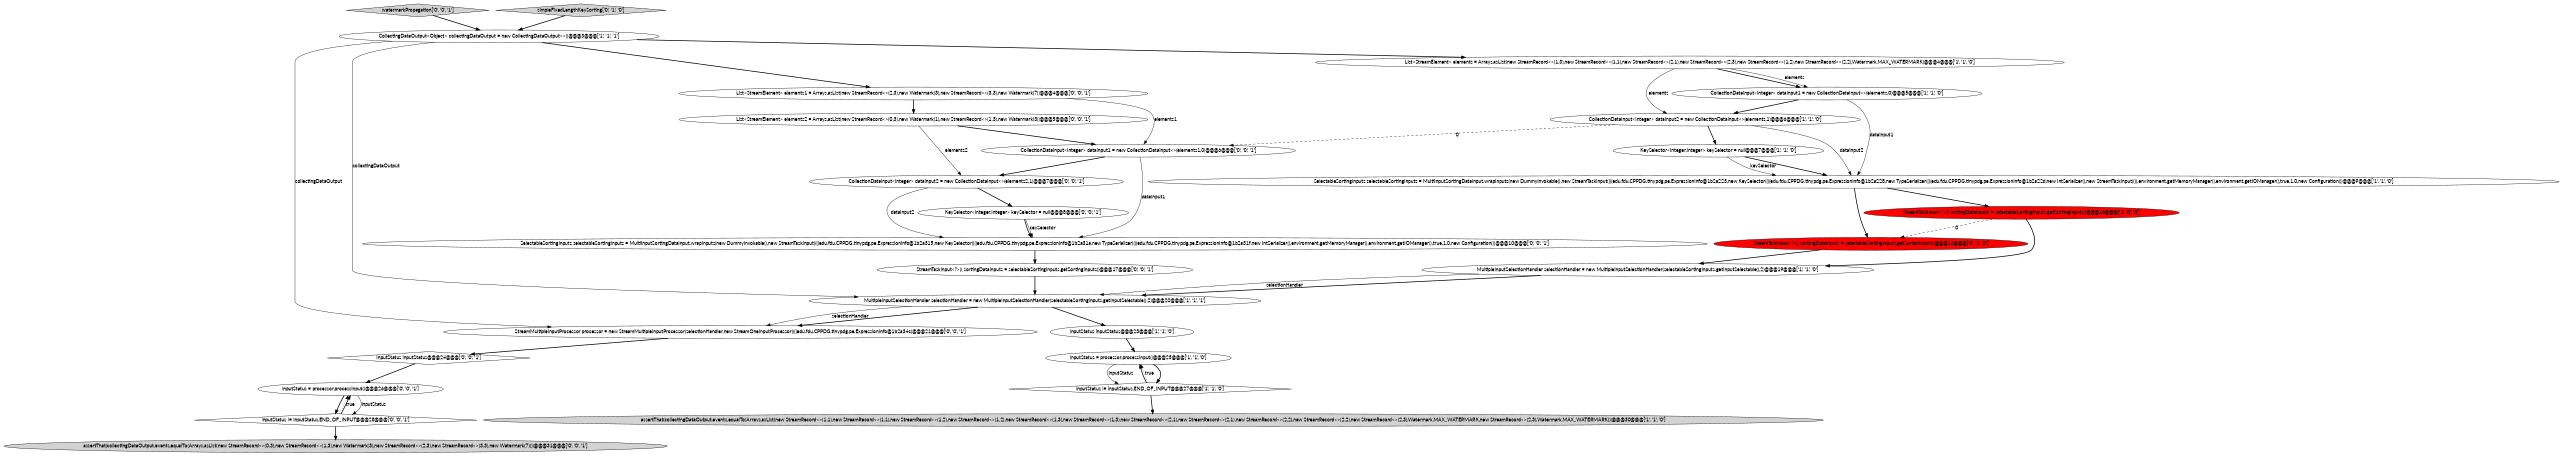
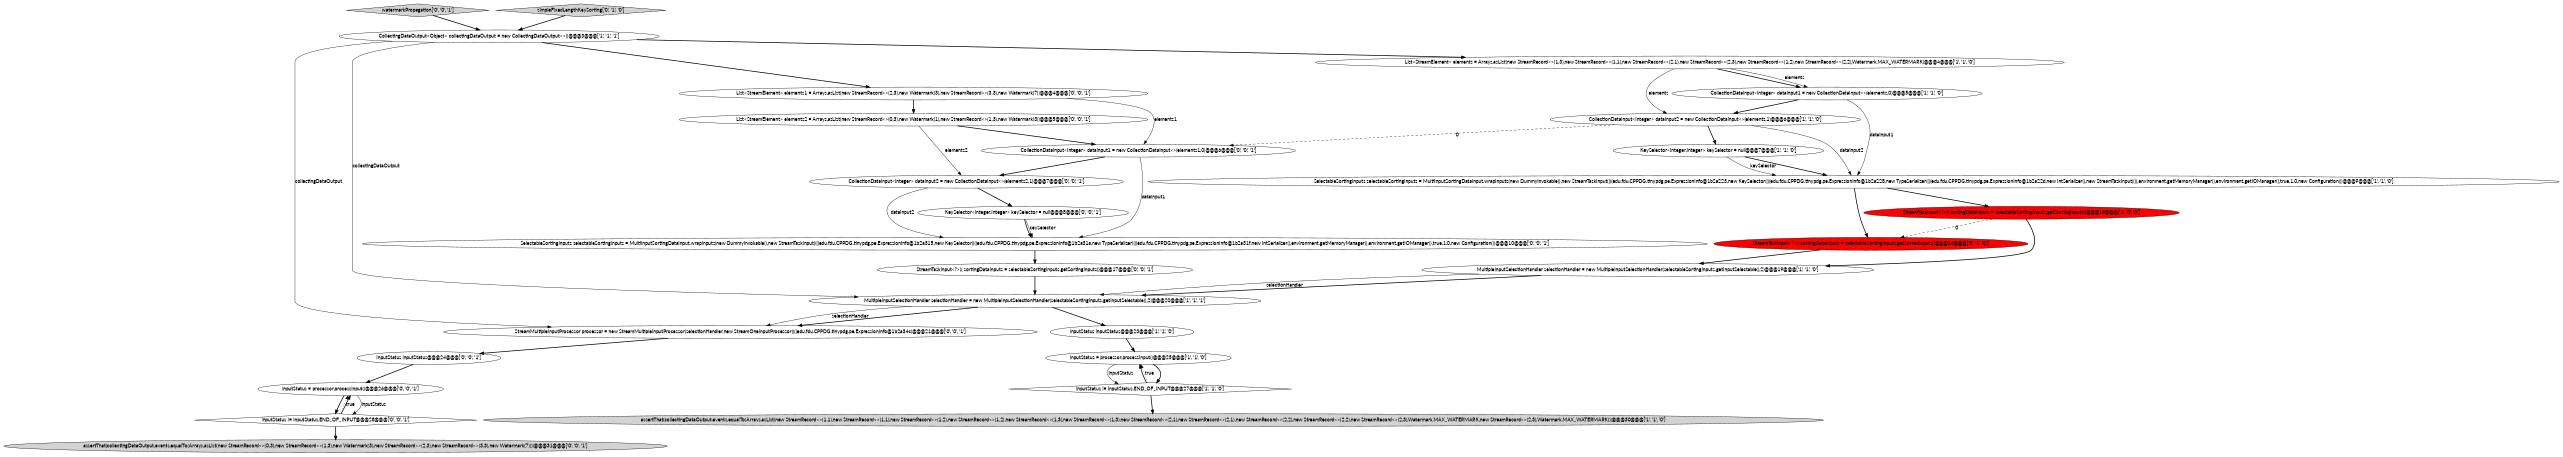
(429, 358) -> (429, 358)
